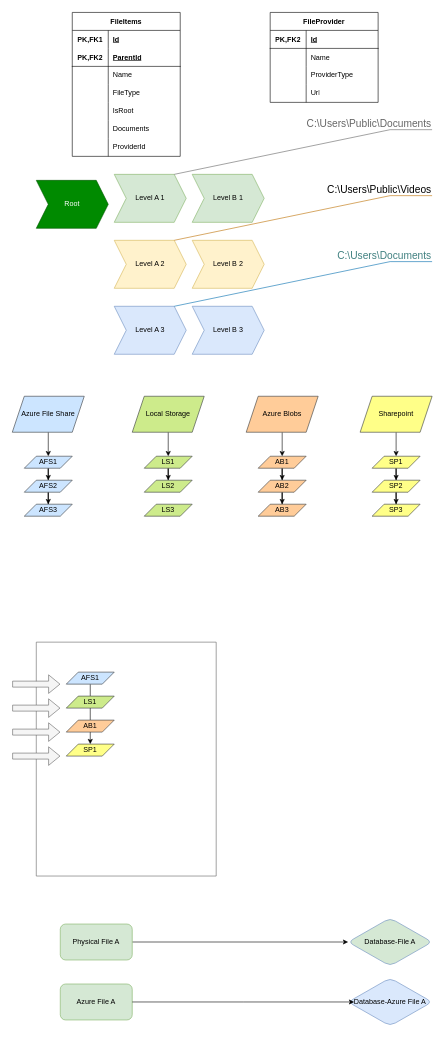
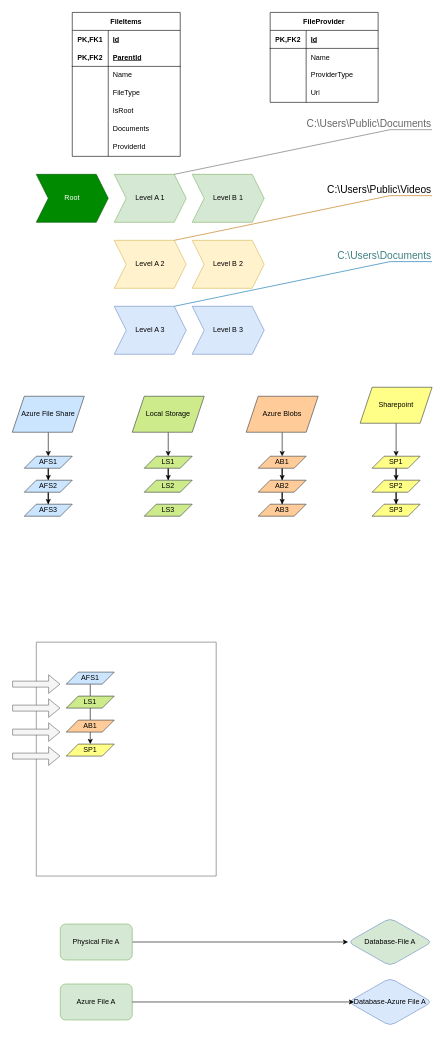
(72, 204) -> (72, 198)
(396, 414) -> (396, 405)
